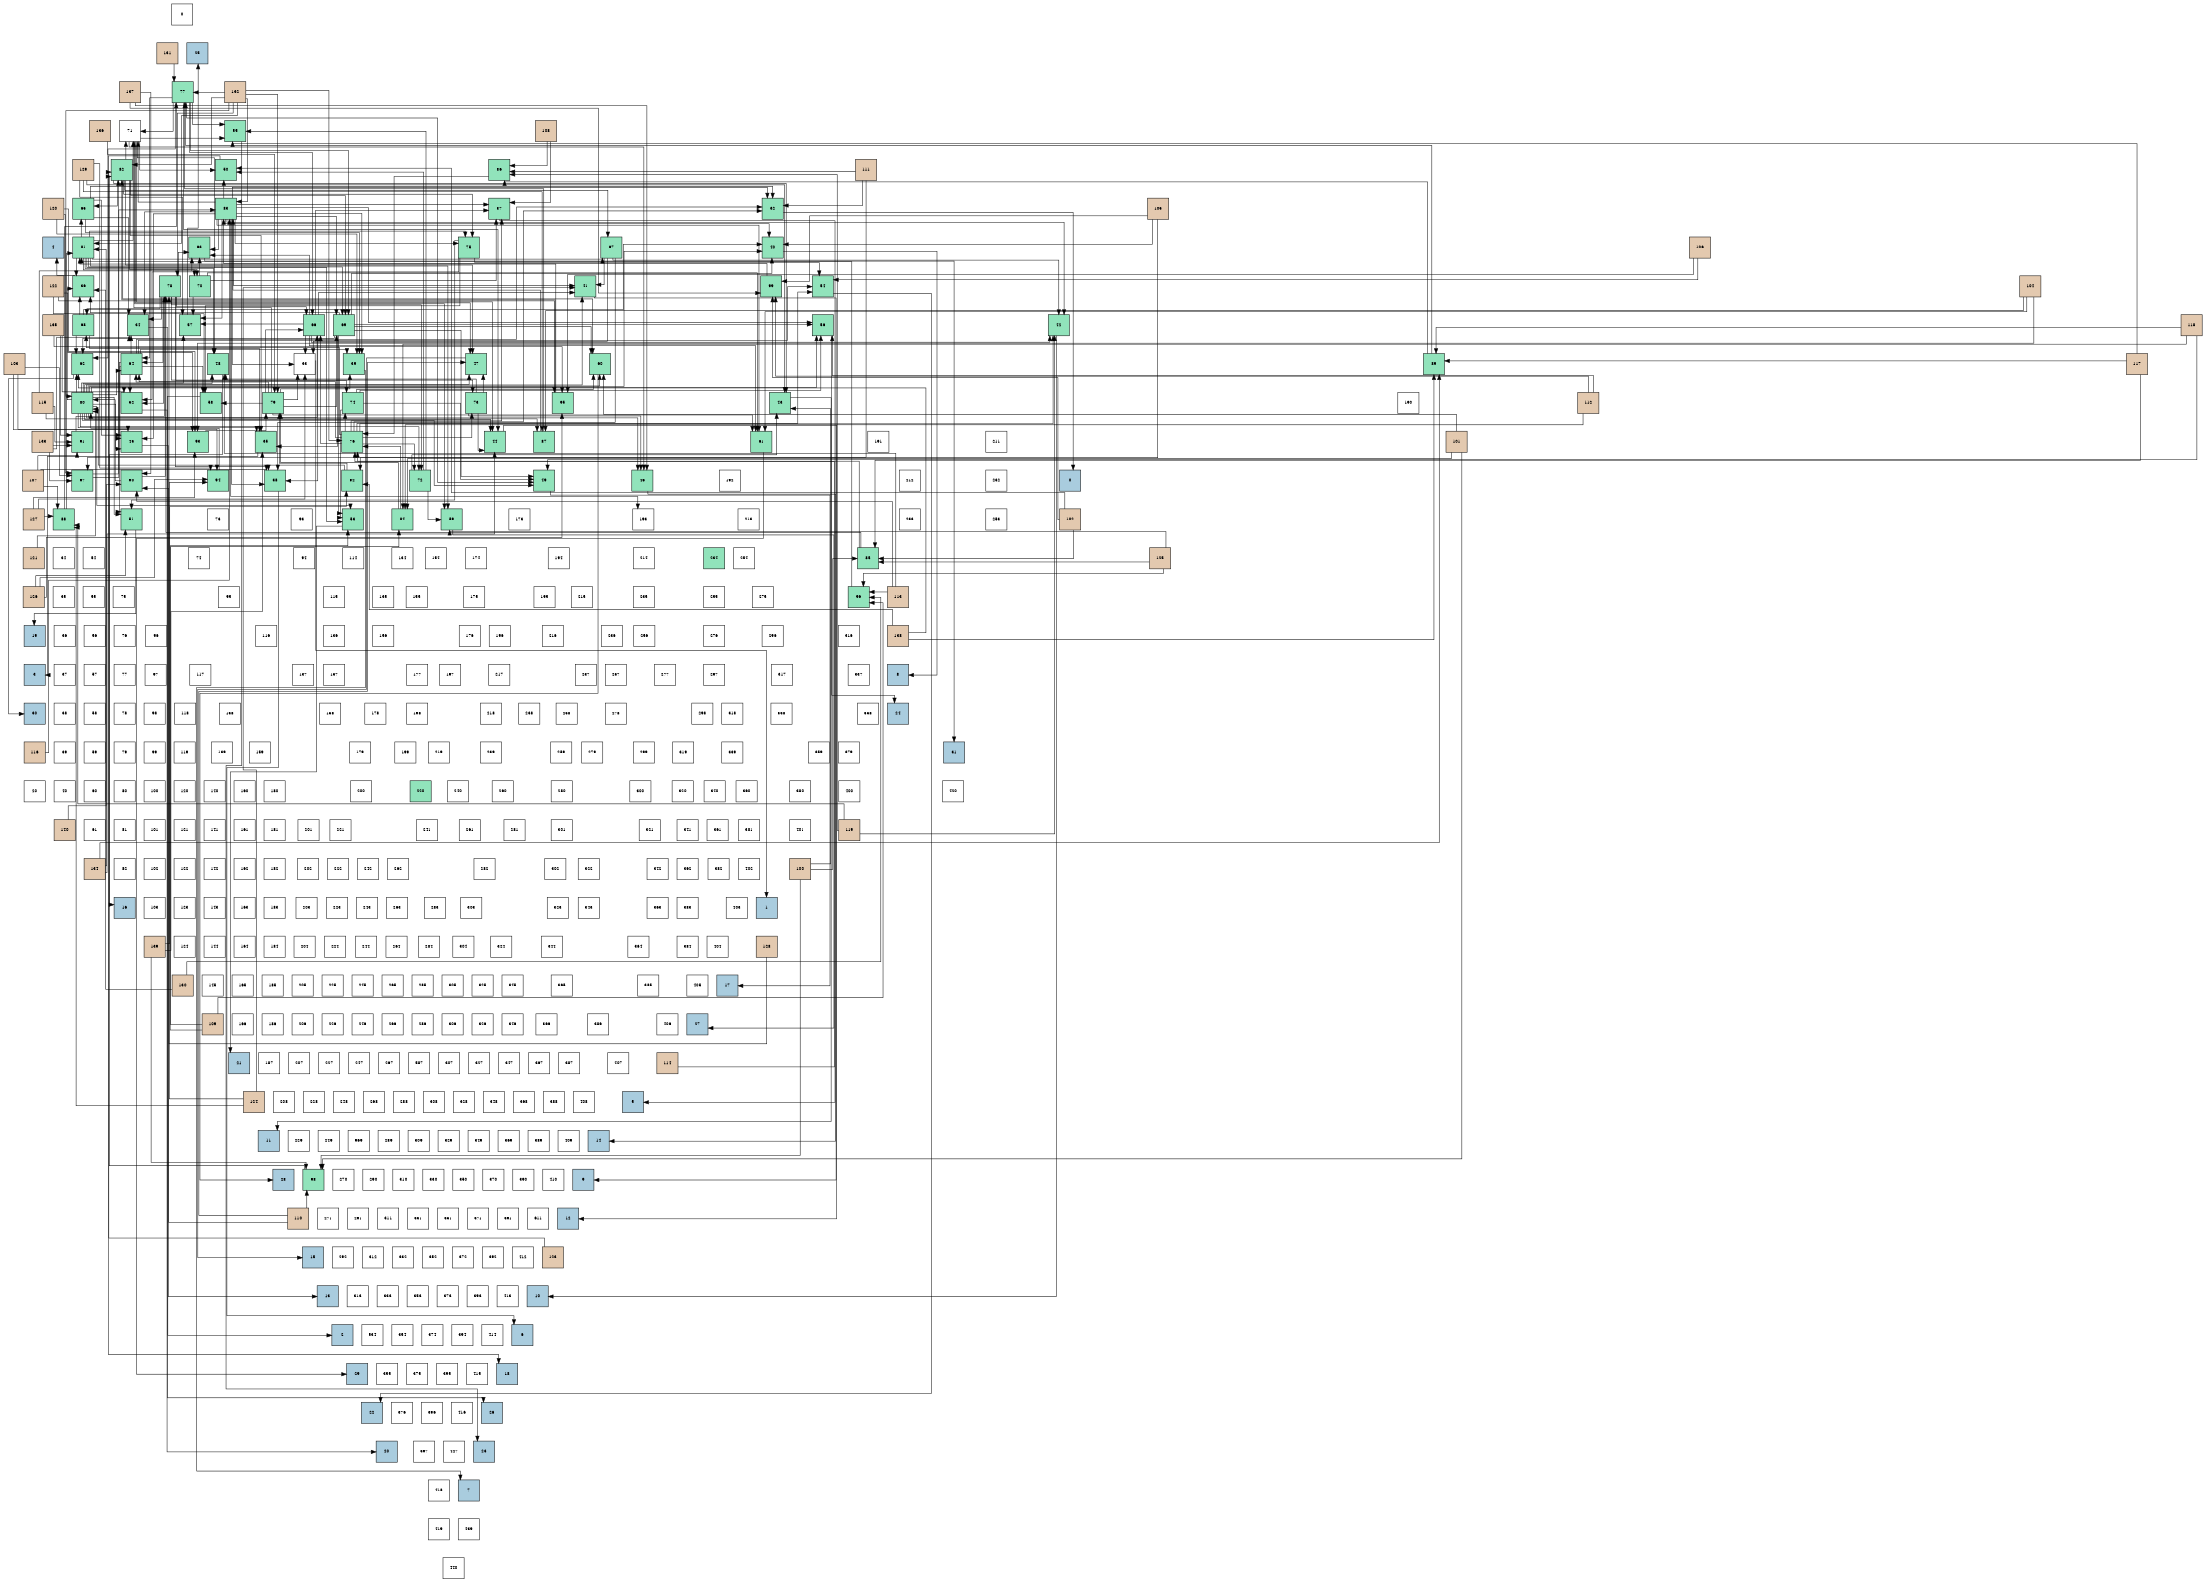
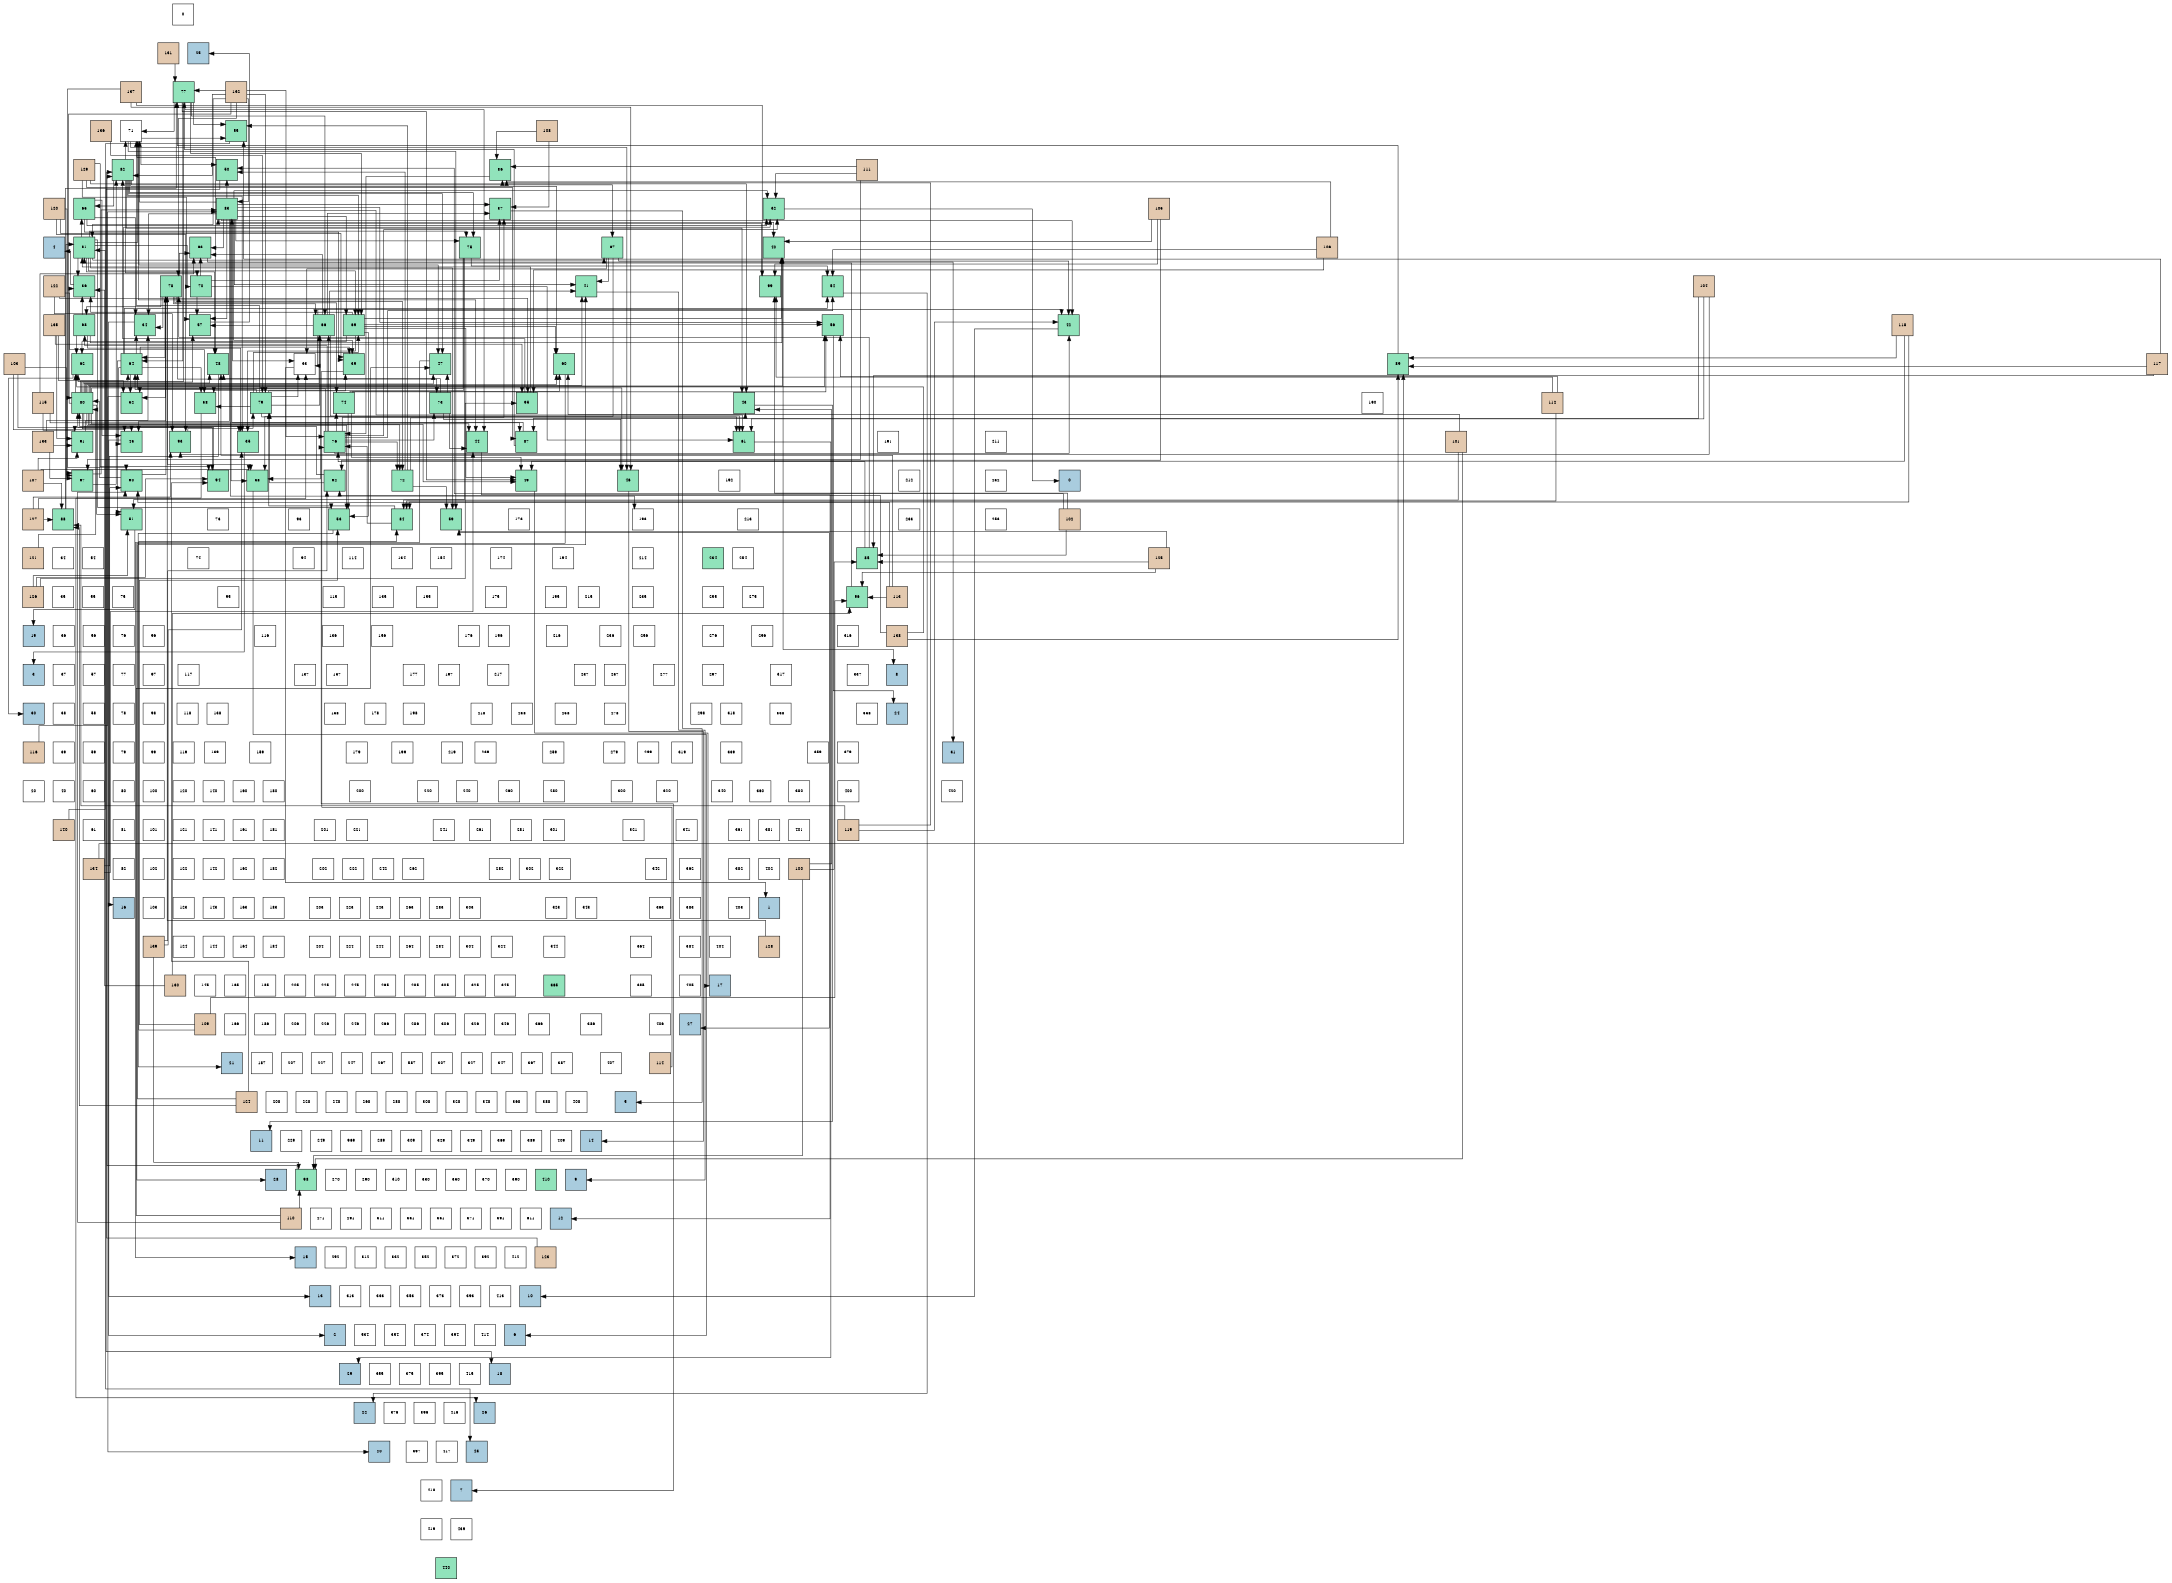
(1052, 182) -> (946, 182)
(421, 791) -> (428, 791)
(562, 986) -> (554, 986)
(553, 1180) -> (546, 1180)
(454, 1452) -> (447, 1452)
(454, 1568) -> (446, 1568)
